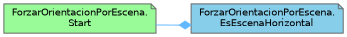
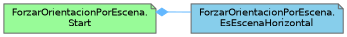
(168, 25) -> (179, 12)
